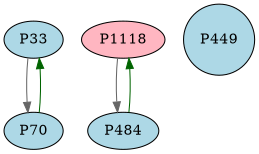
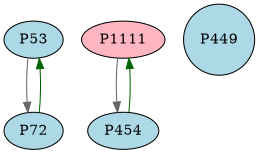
(34, 40) -> (34, 40)
(123, 40) -> (123, 40)
(34, 131) -> (34, 131)
(123, 131) -> (123, 131)
